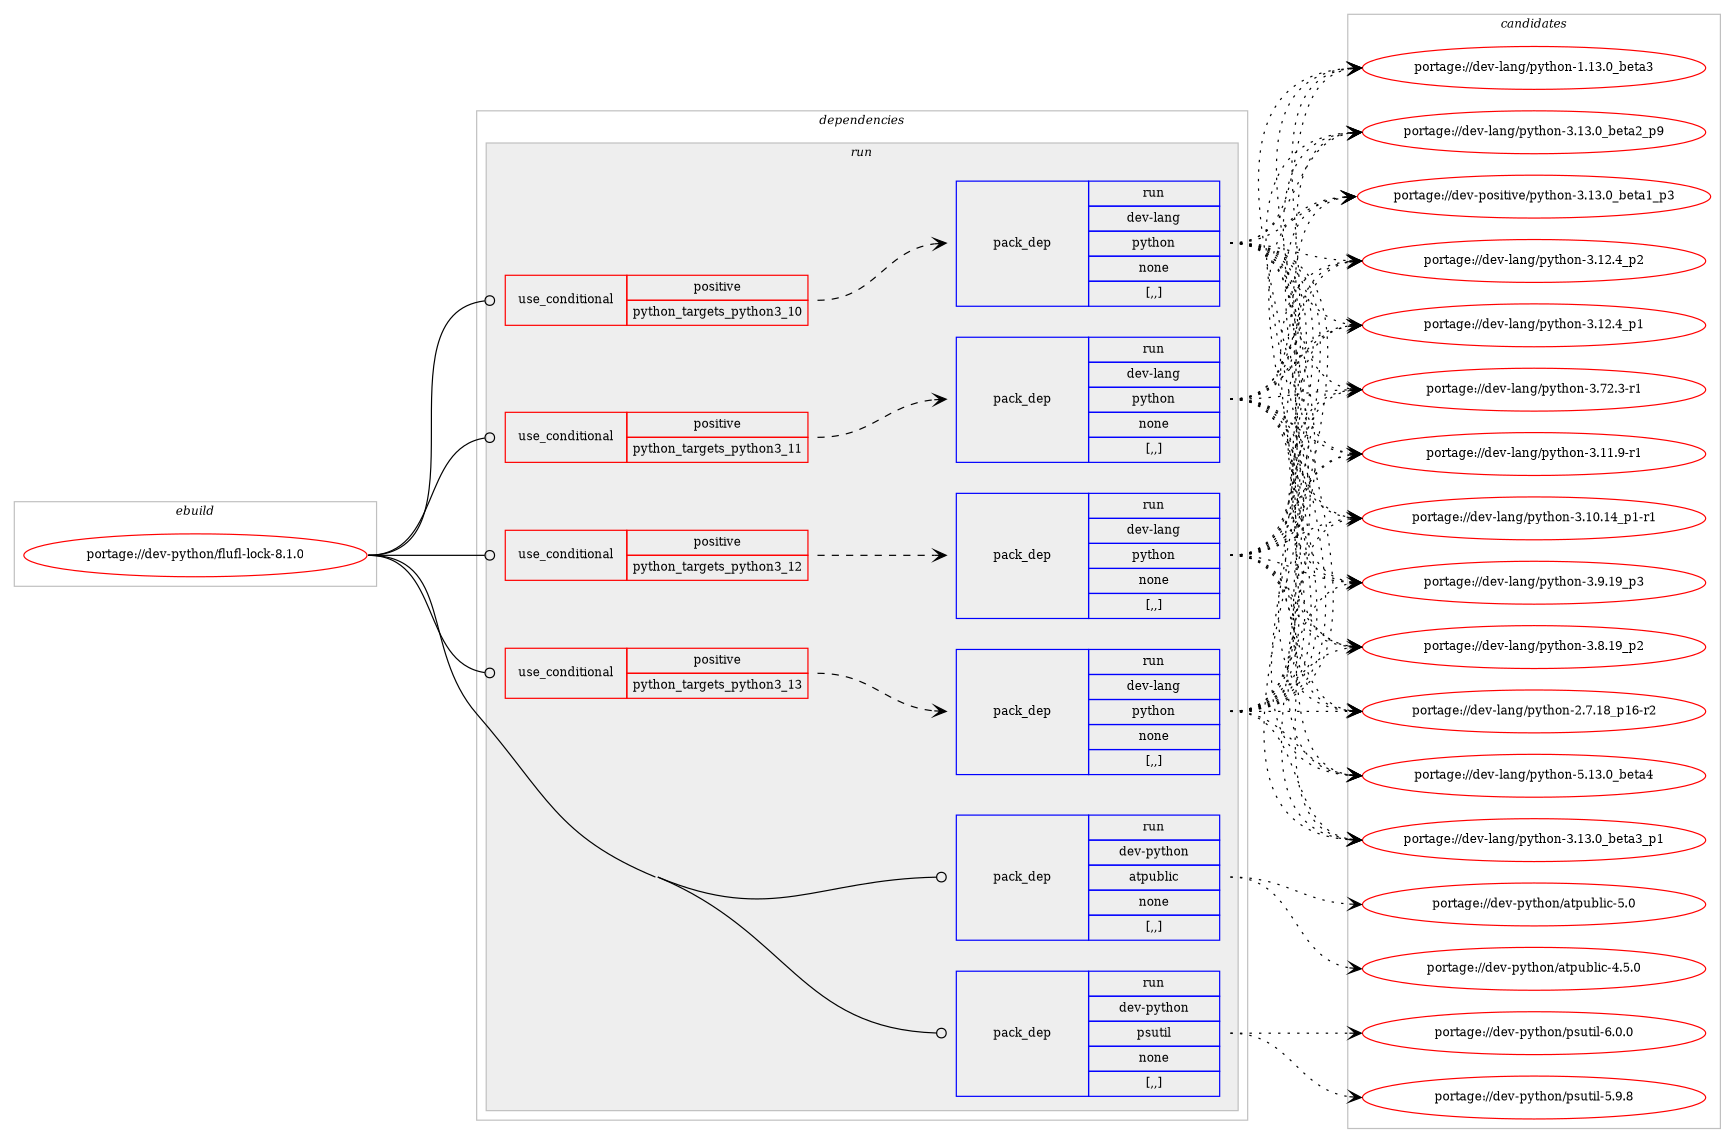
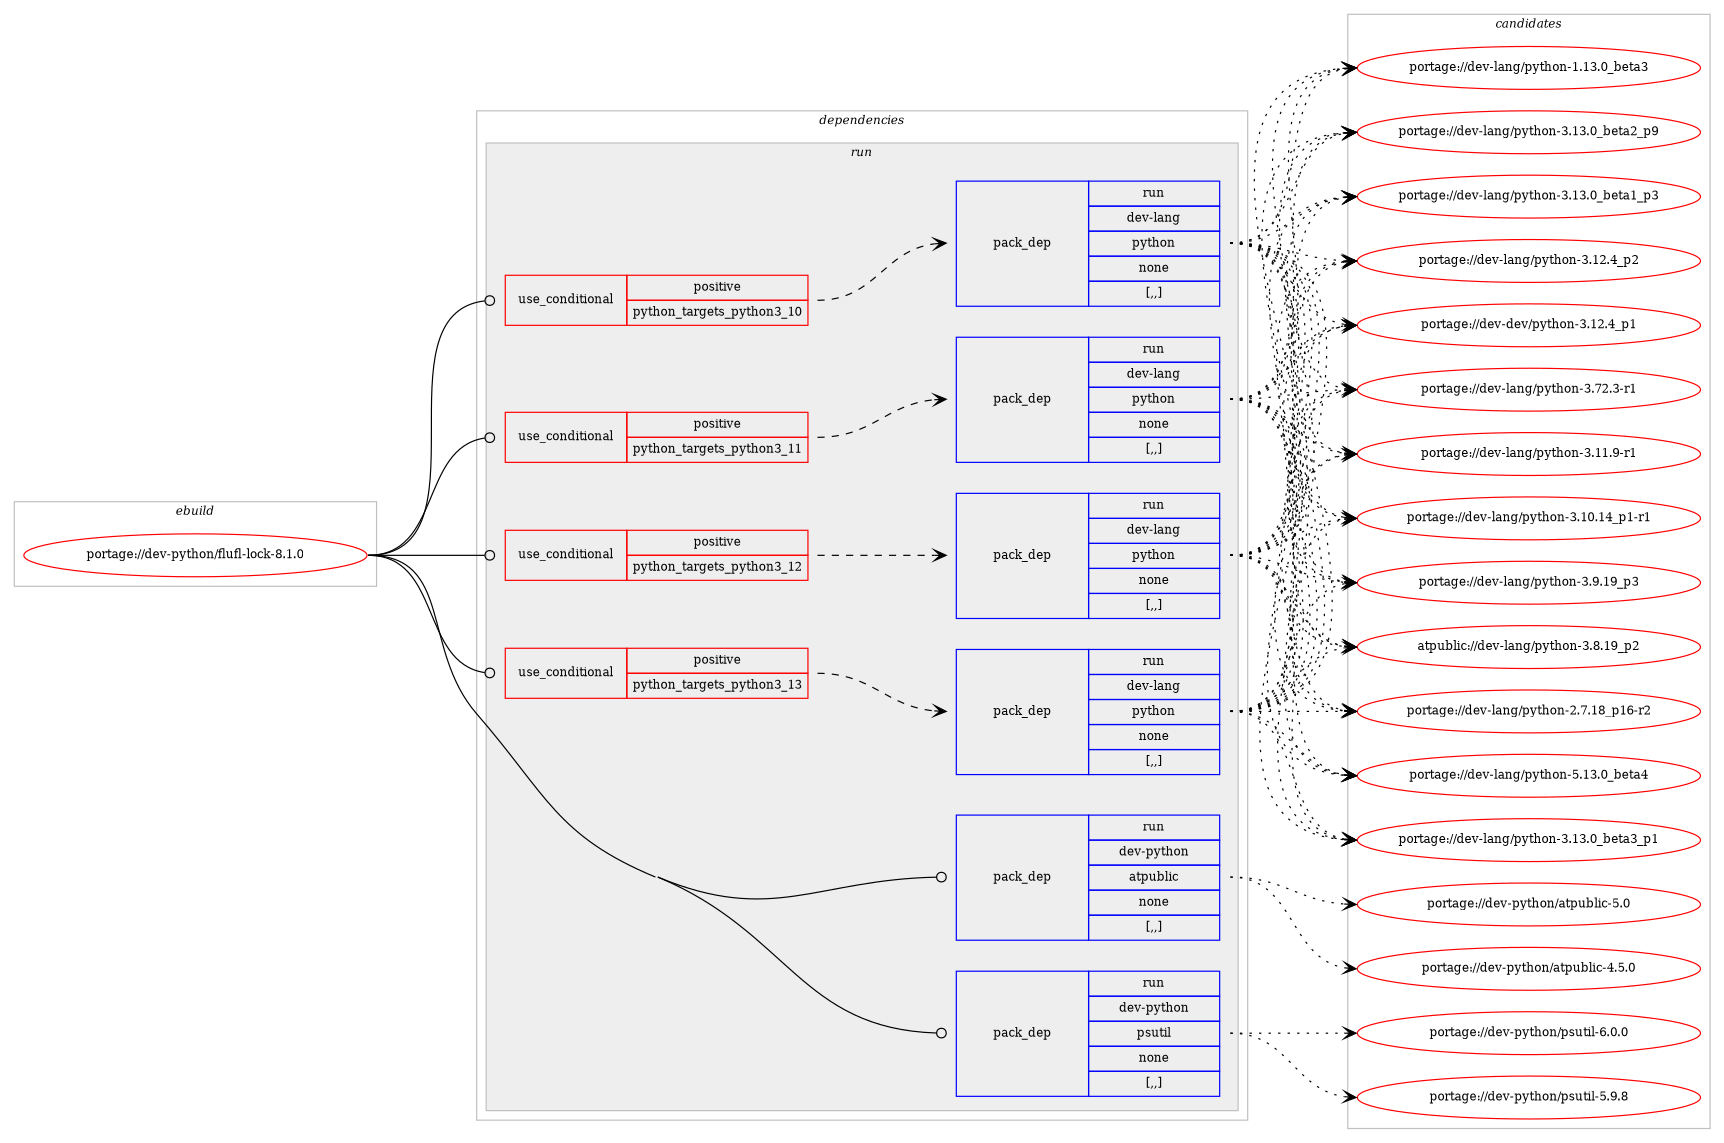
(1534, 197) -> (1529, 197)
(1534, 325) -> (1529, 325)
(1534, 647) -> (1529, 647)
